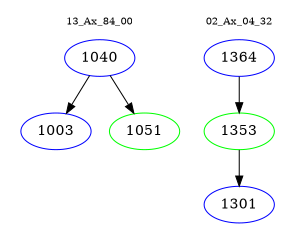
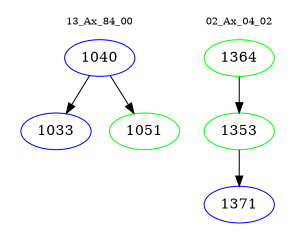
(239, 22) -> (239, 22)
(239, 58) -> (239, 58)
(56, 131) -> (56, 131)
(239, 205) -> (239, 205)
